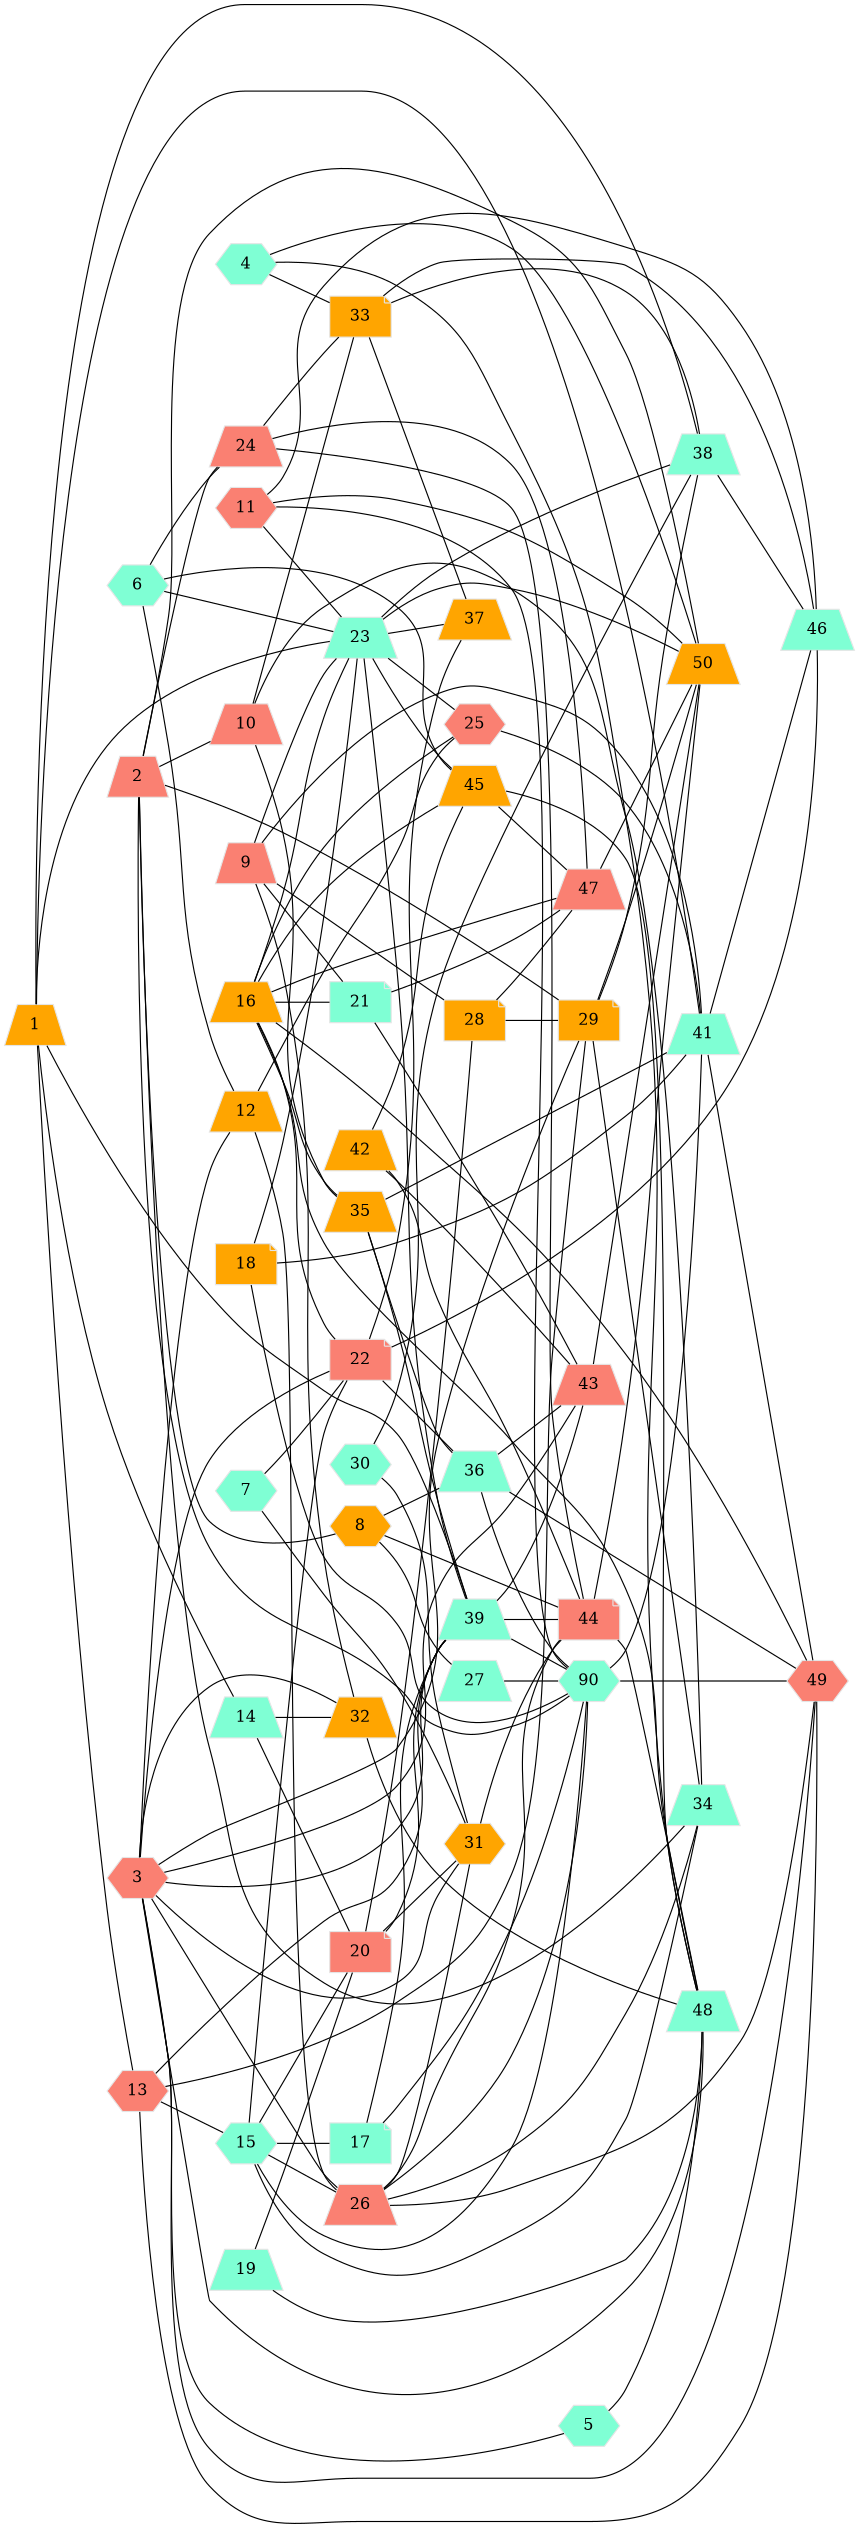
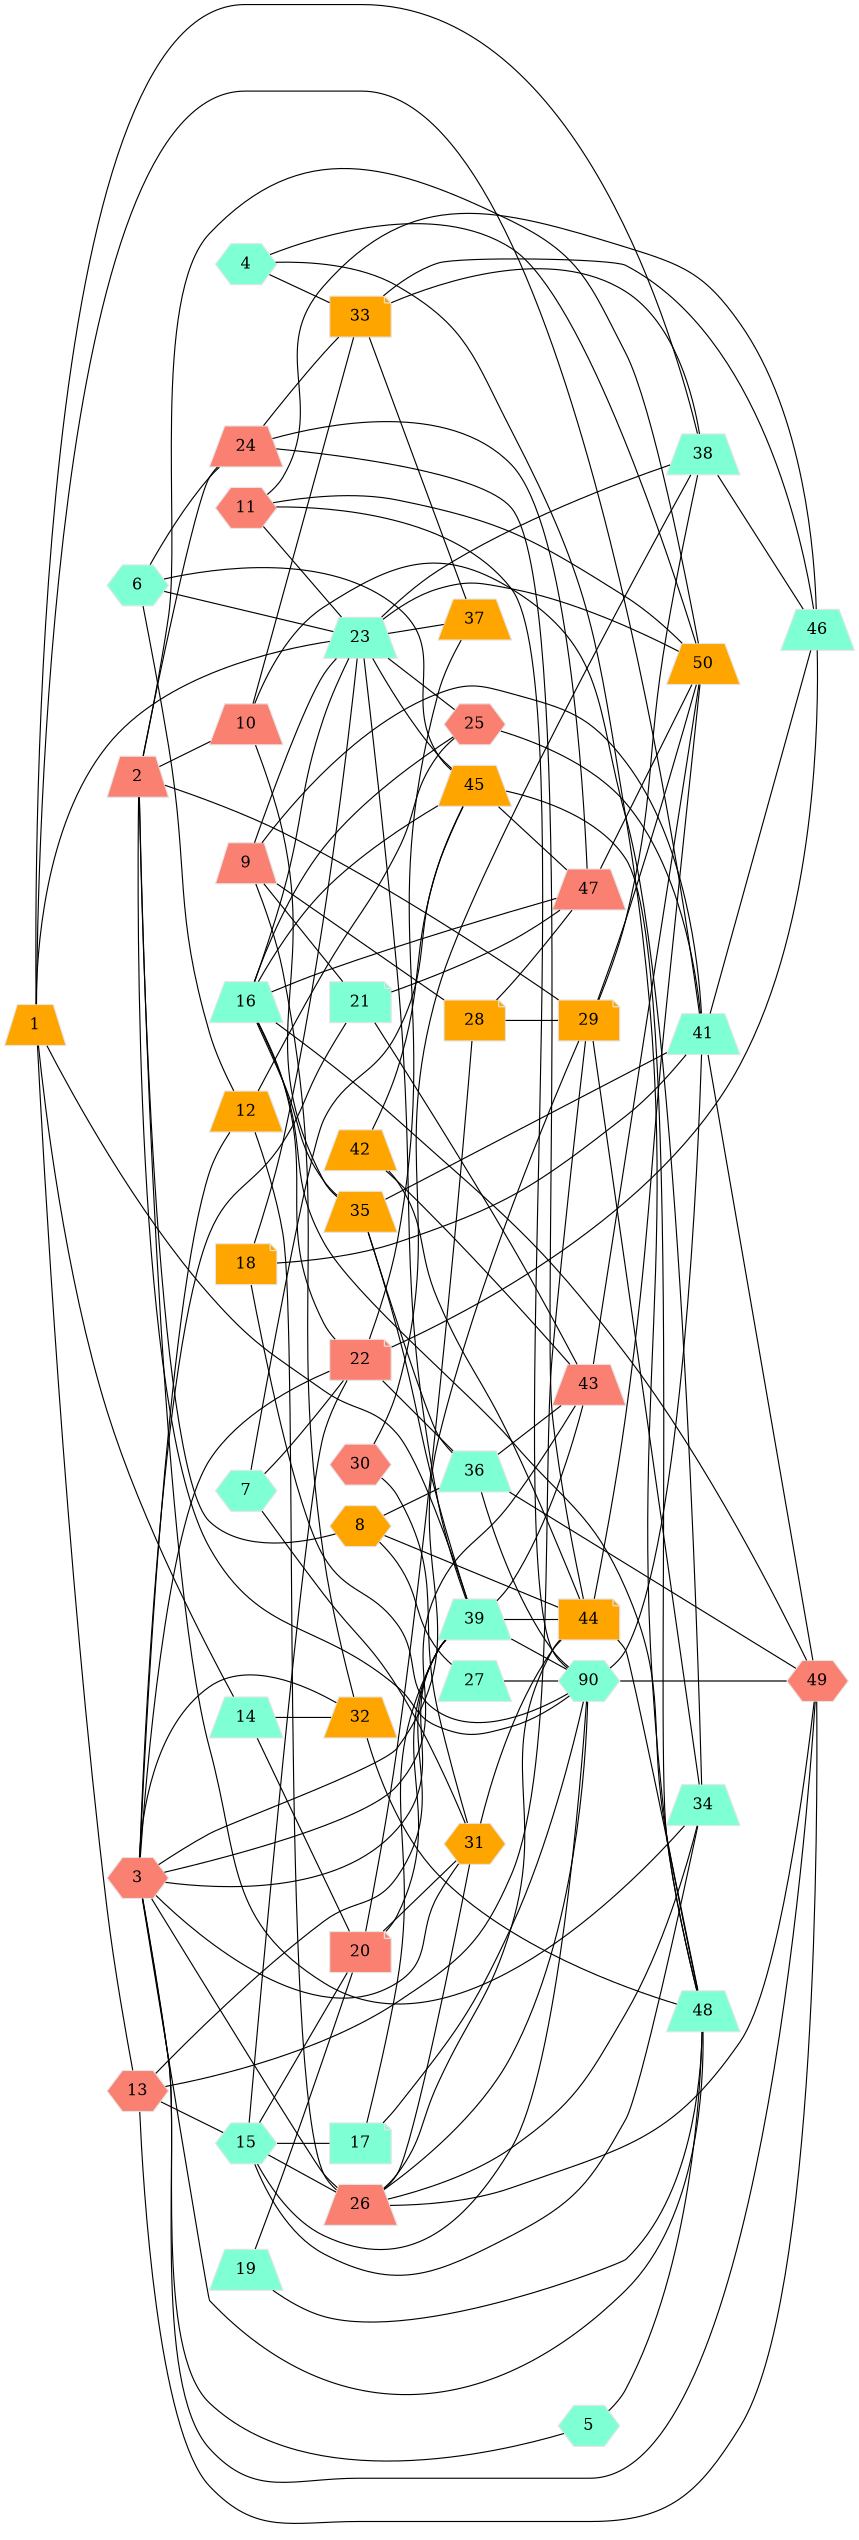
(246, 1002) -> (246, 1002)
(299, 1002) -> (194, 1287)
none -> (323, 1122)
(360, 1465) -> (360, 1465)
(589, 1619) -> (589, 1619)
